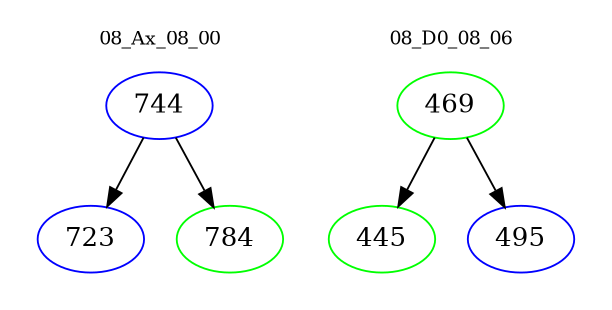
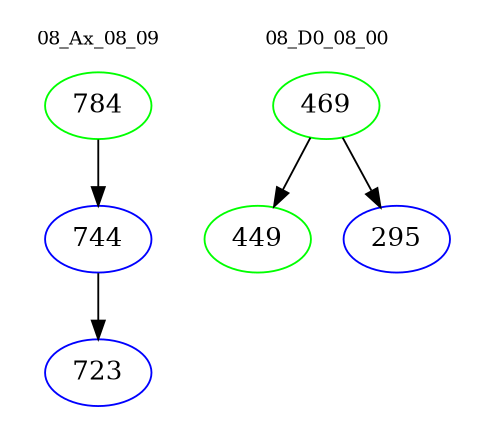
(160, 40) -> (98, 40)
(451, 40) -> (327, 40)
(190, 164) -> (98, 163)
(382, 239) -> (258, 239)
(521, 239) -> (397, 239)
